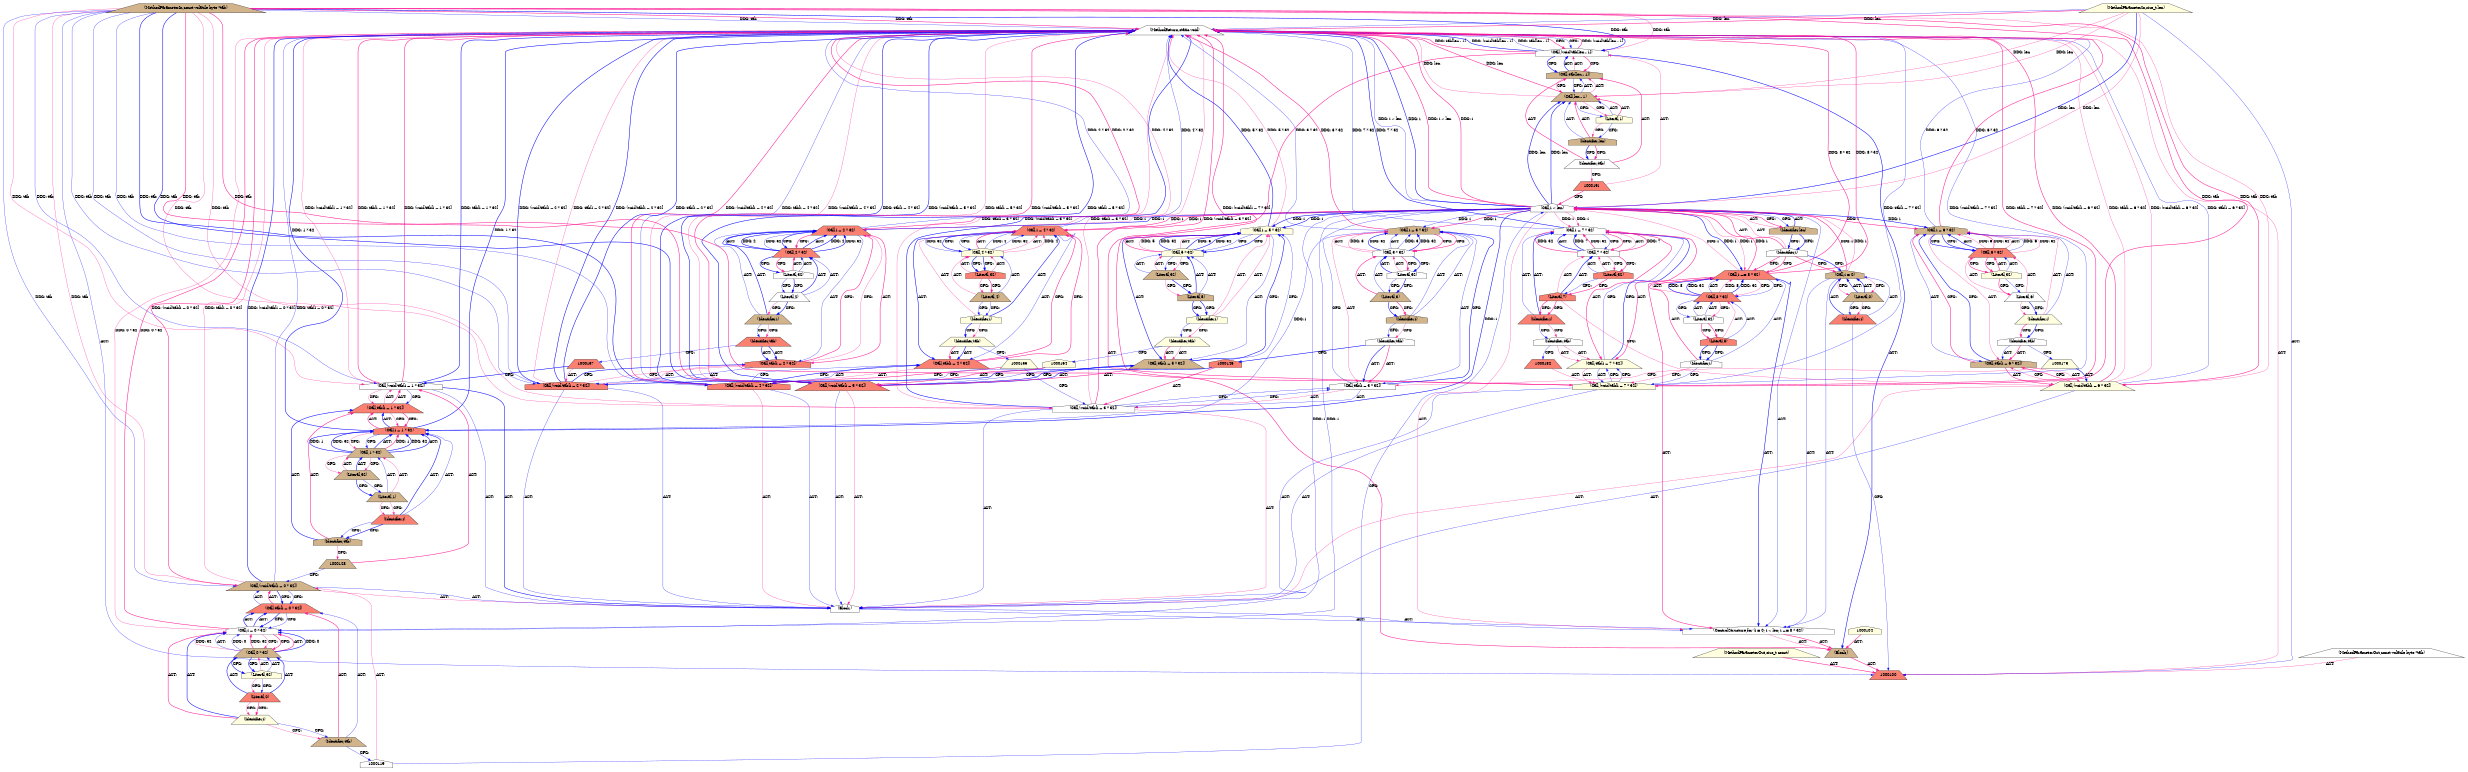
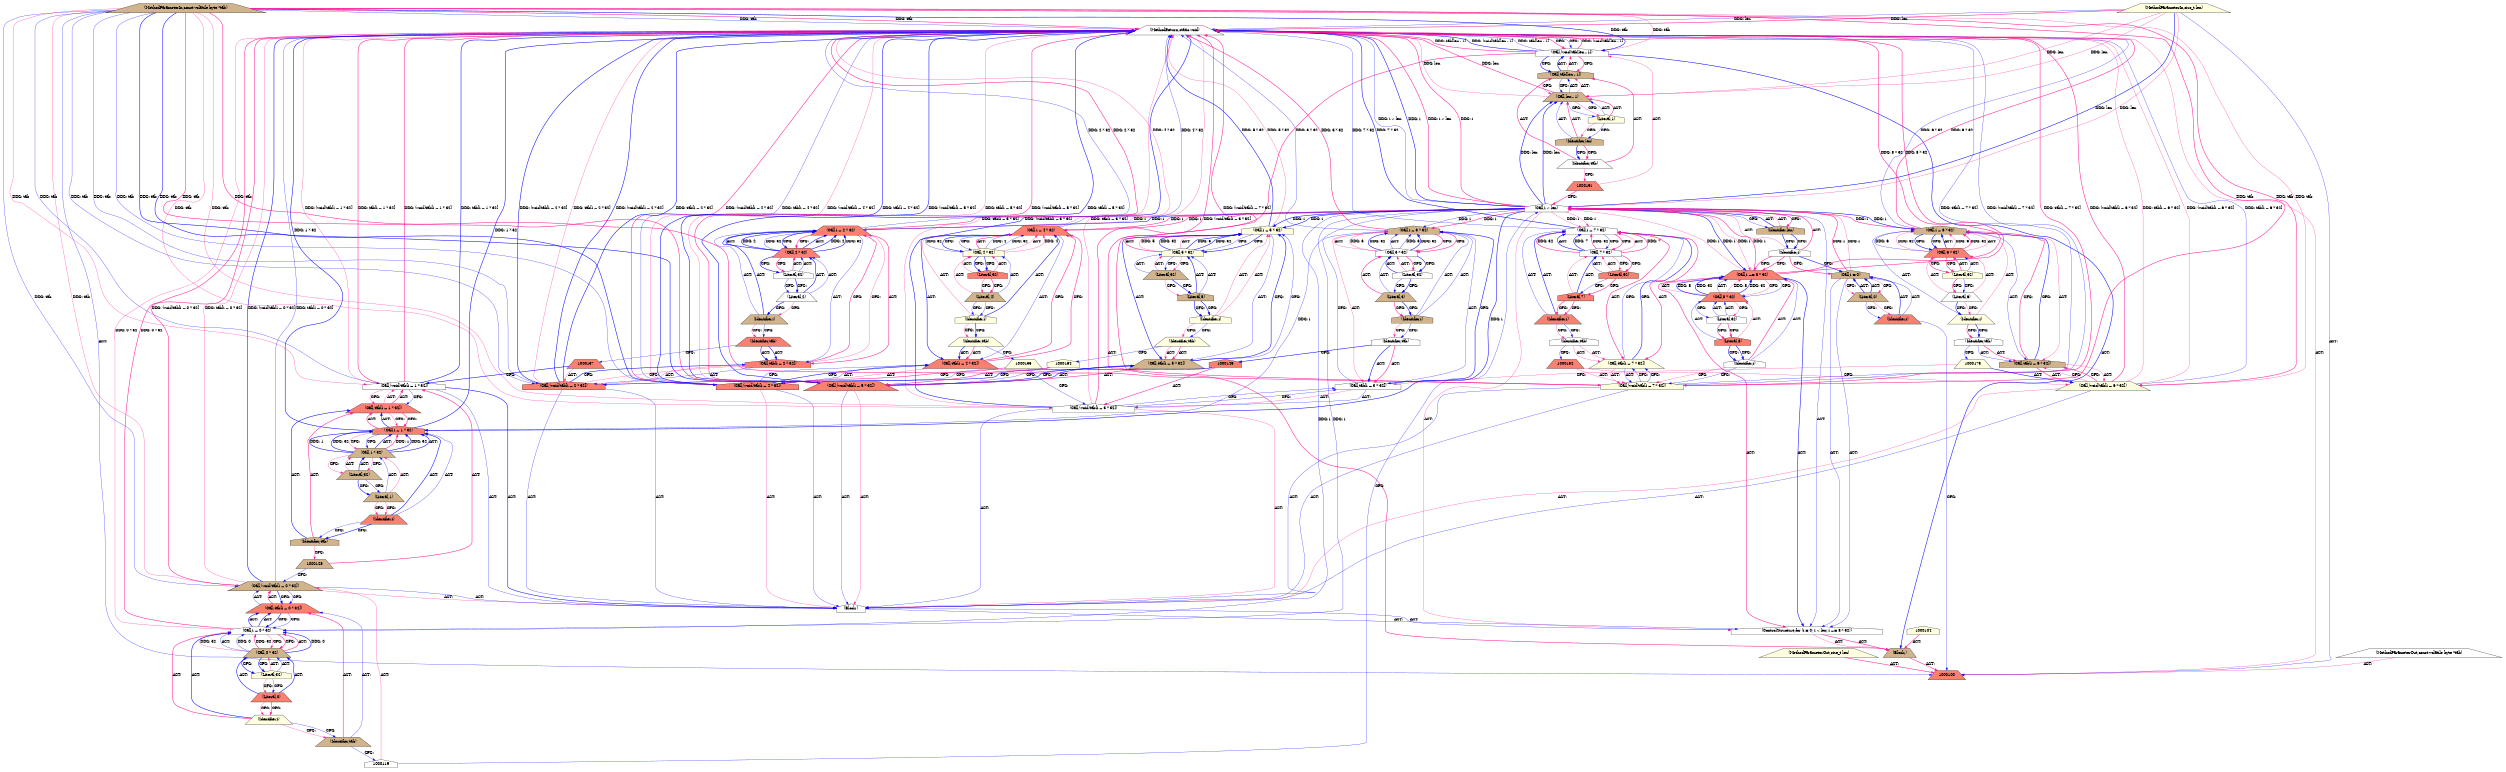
(1796, 378) -> (1813, 376)
(1756, 653) -> (1819, 653)
